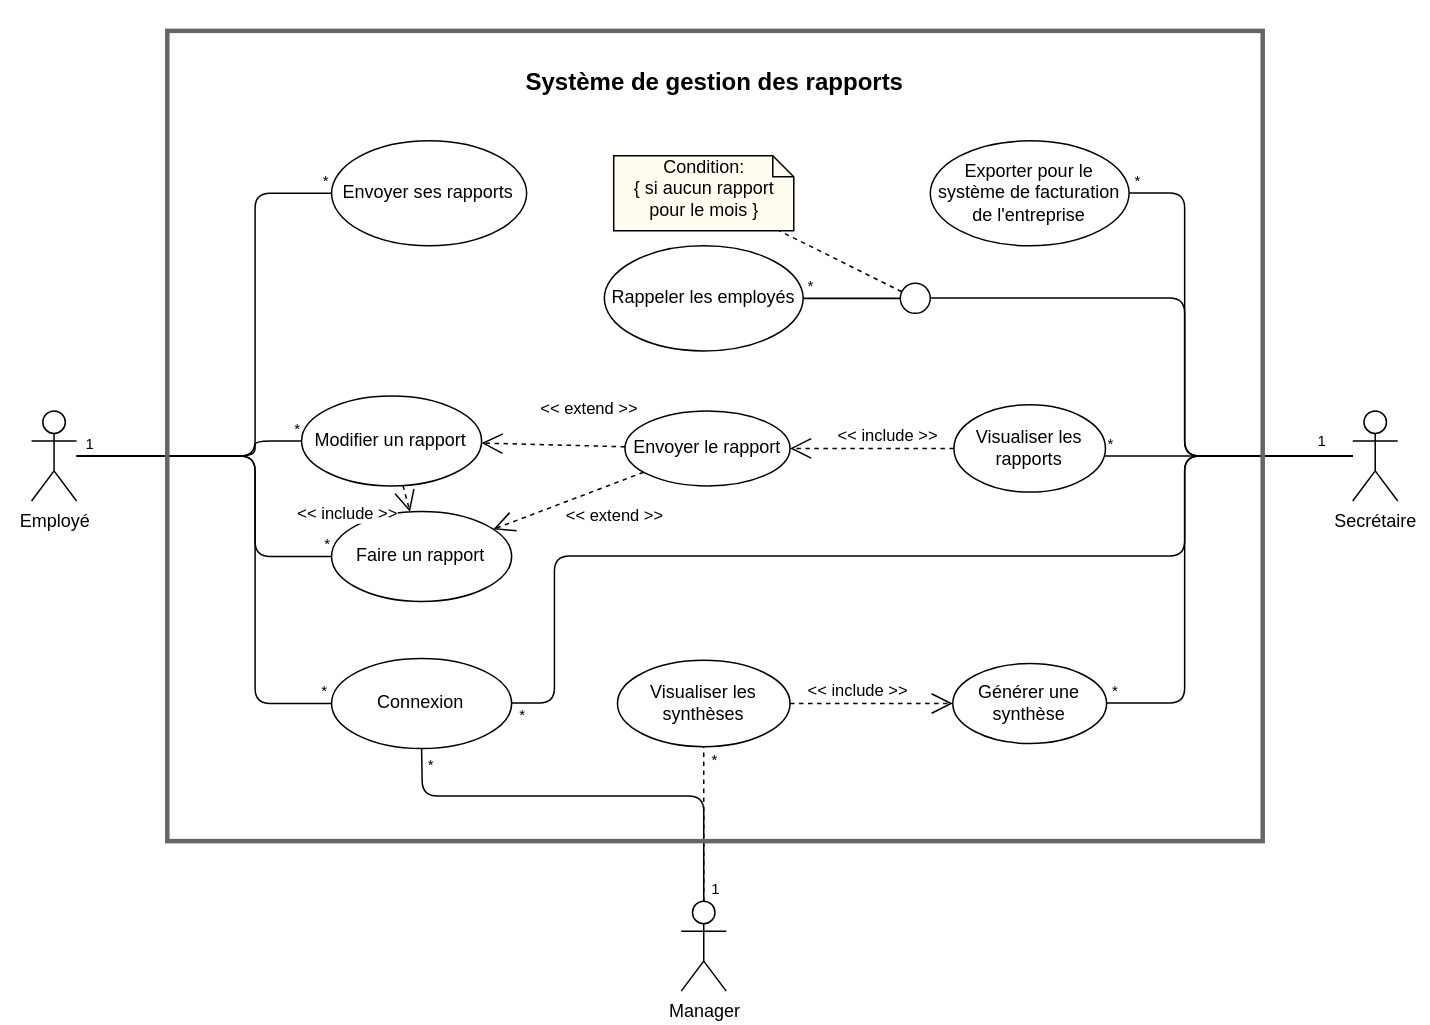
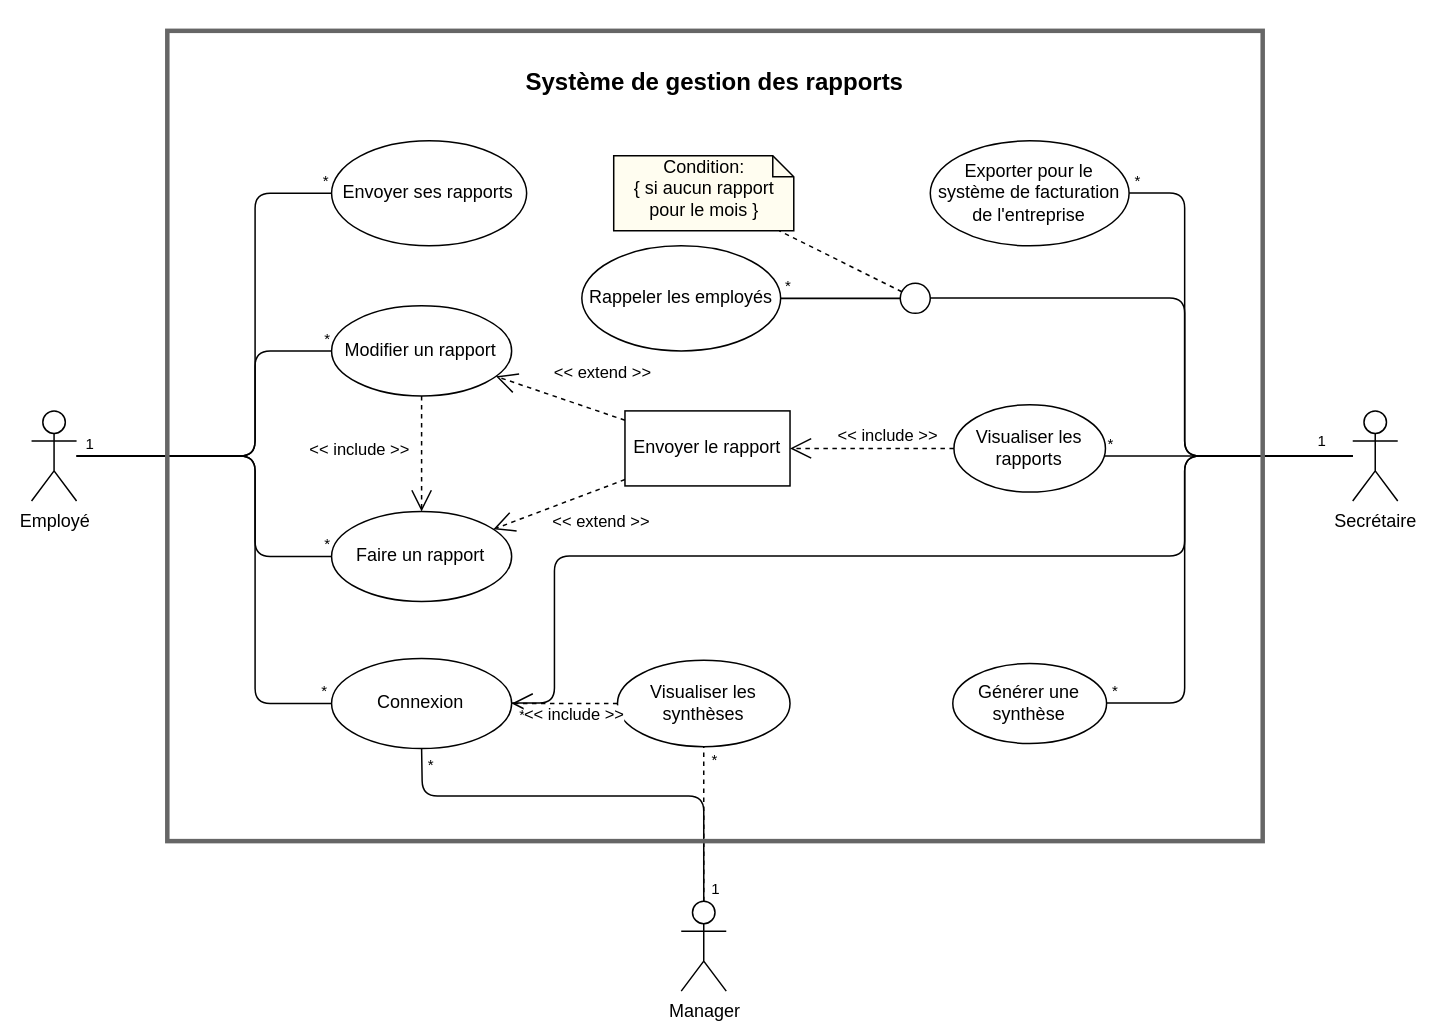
(704, 298) -> (681, 298)
(391, 441) -> (421, 351)
(707, 448) -> (707, 448)
(869, 703) -> (582, 703)
